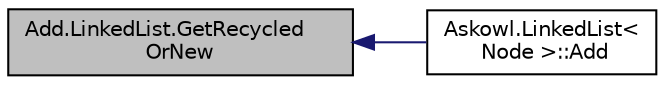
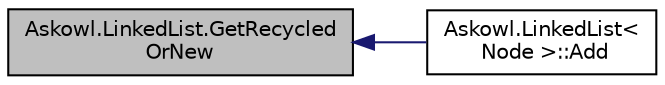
(181, 42) -> (181, 42)
